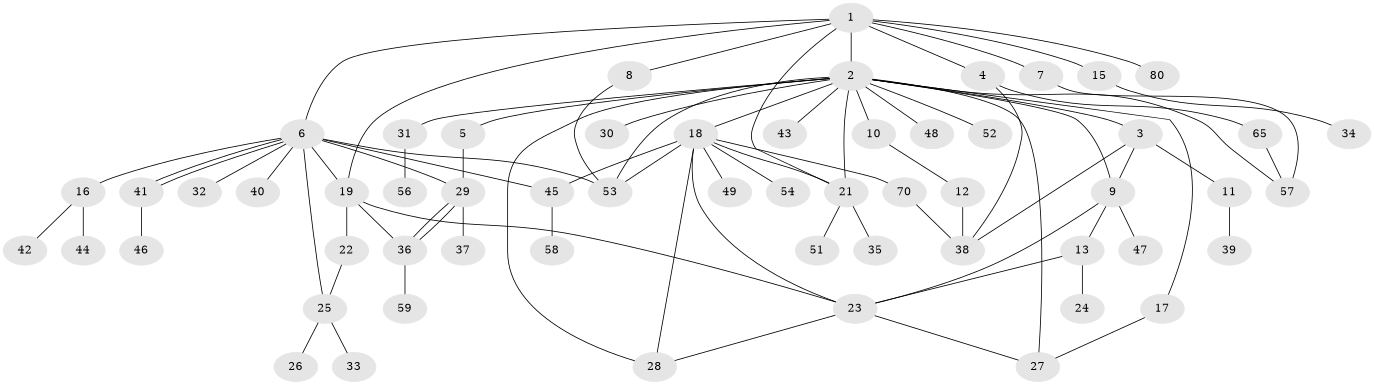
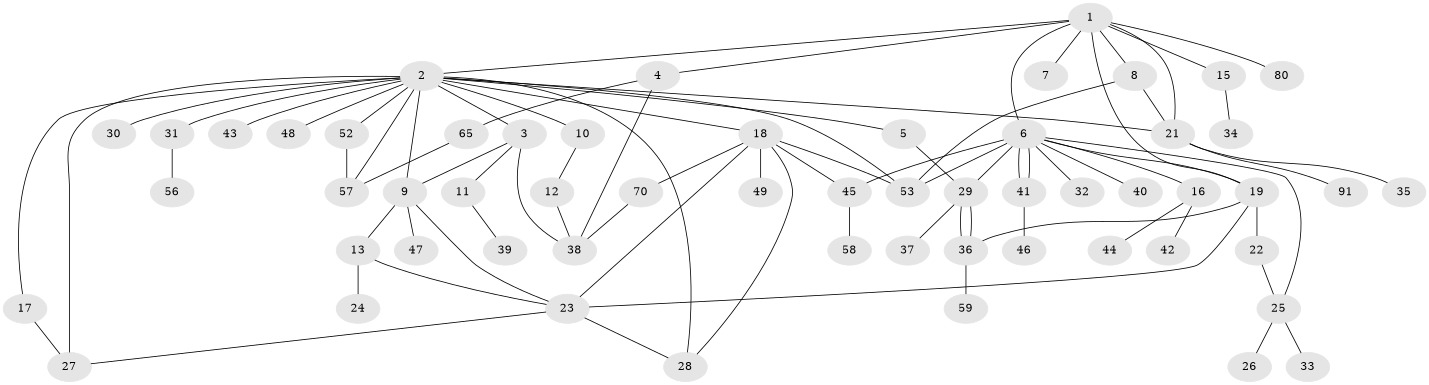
(1206, 97) -> (347, 163)
(772, 162) -> (1154, 105)
(788, 192) -> none
(817, 251) -> (1346, 192)
